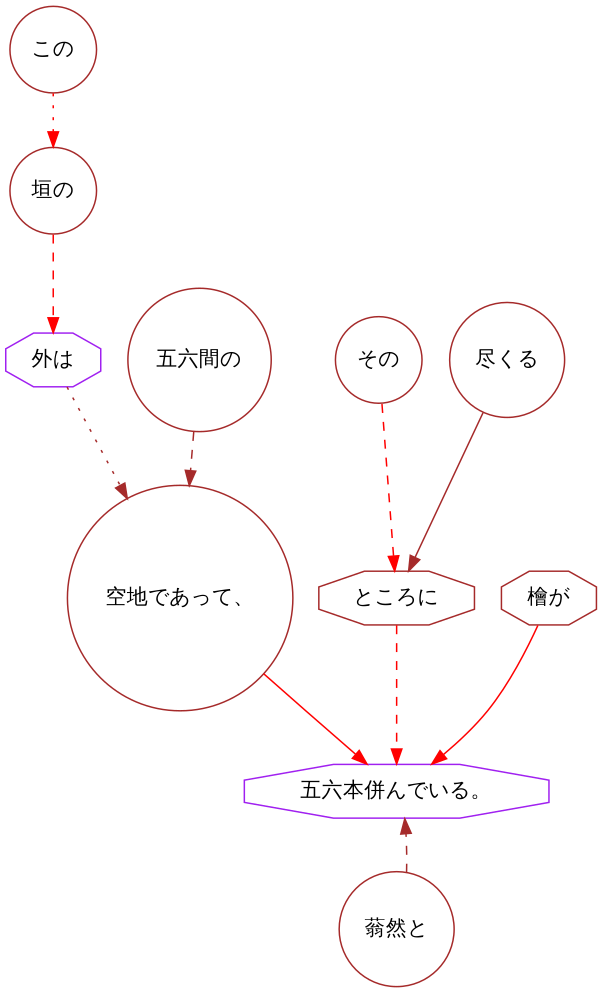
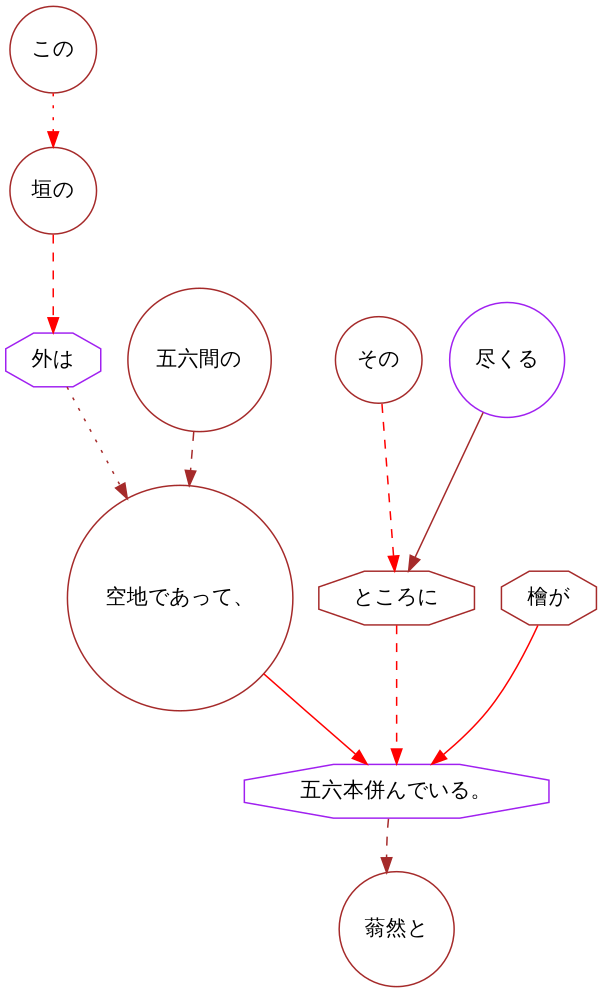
(507, 360) -> (507, 360)
(407, 853) -> (387, 838)
